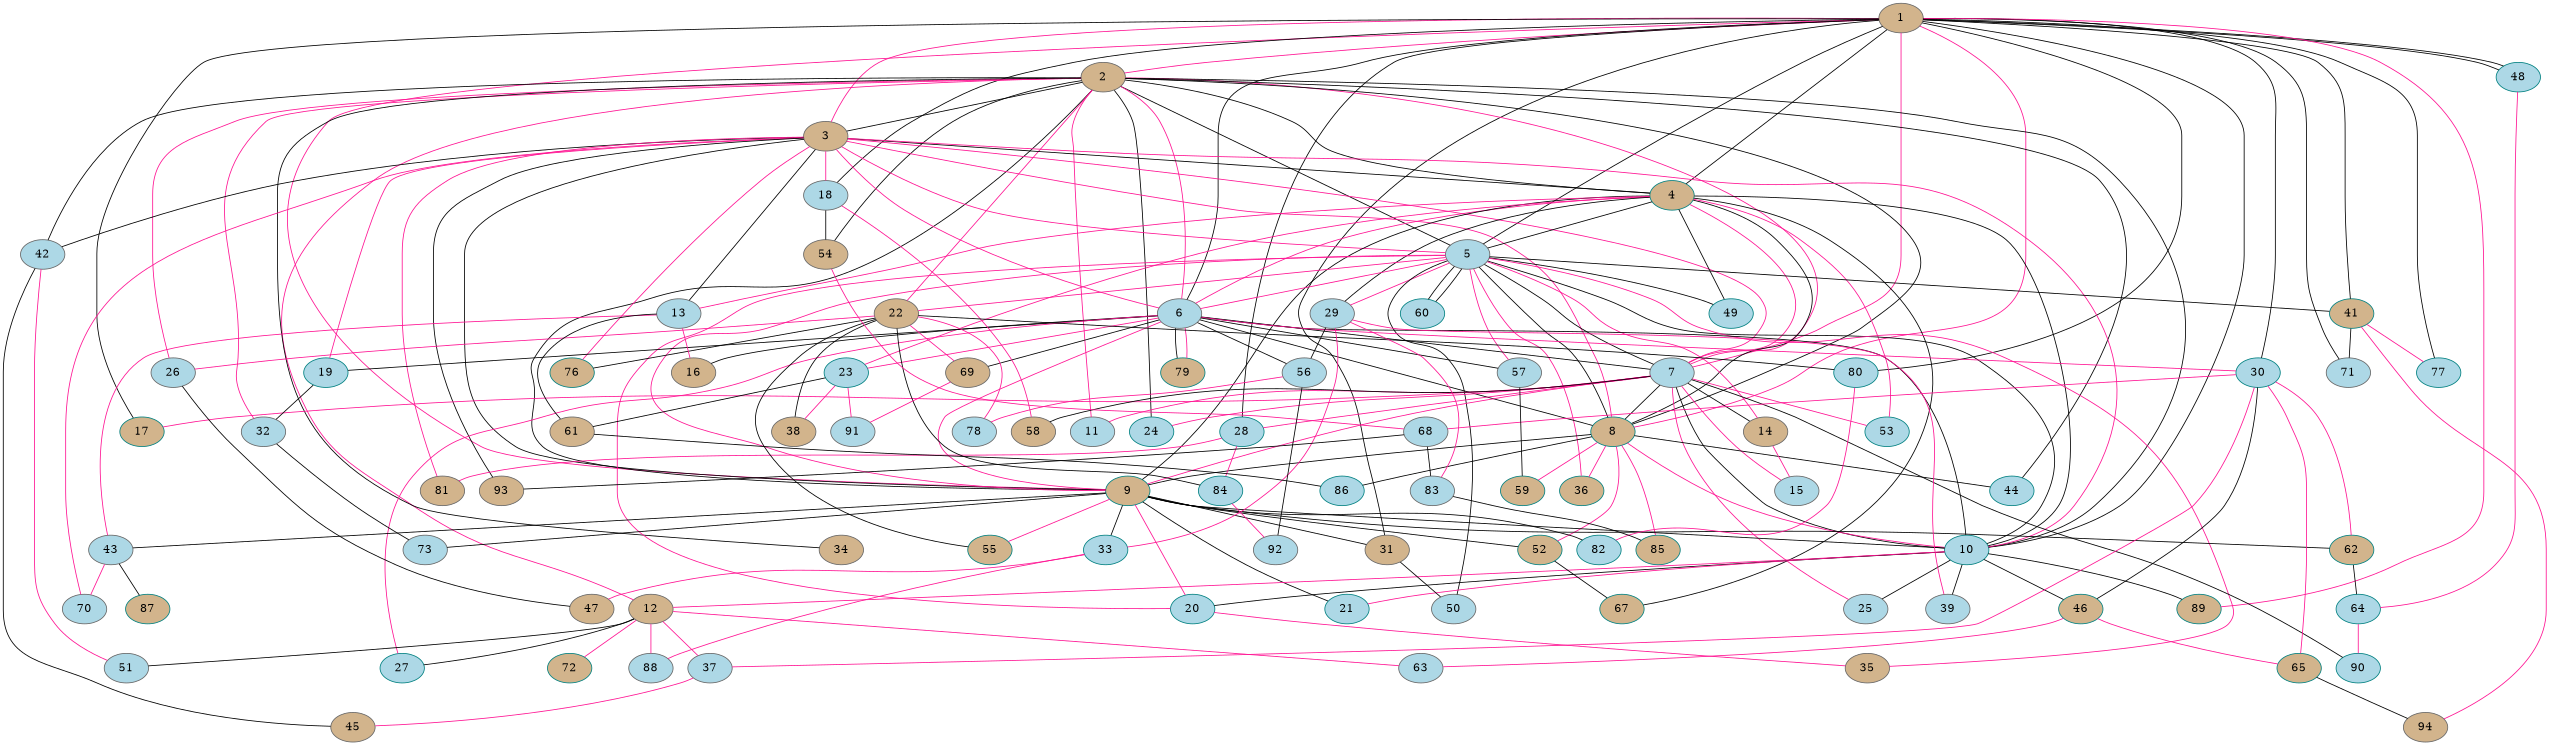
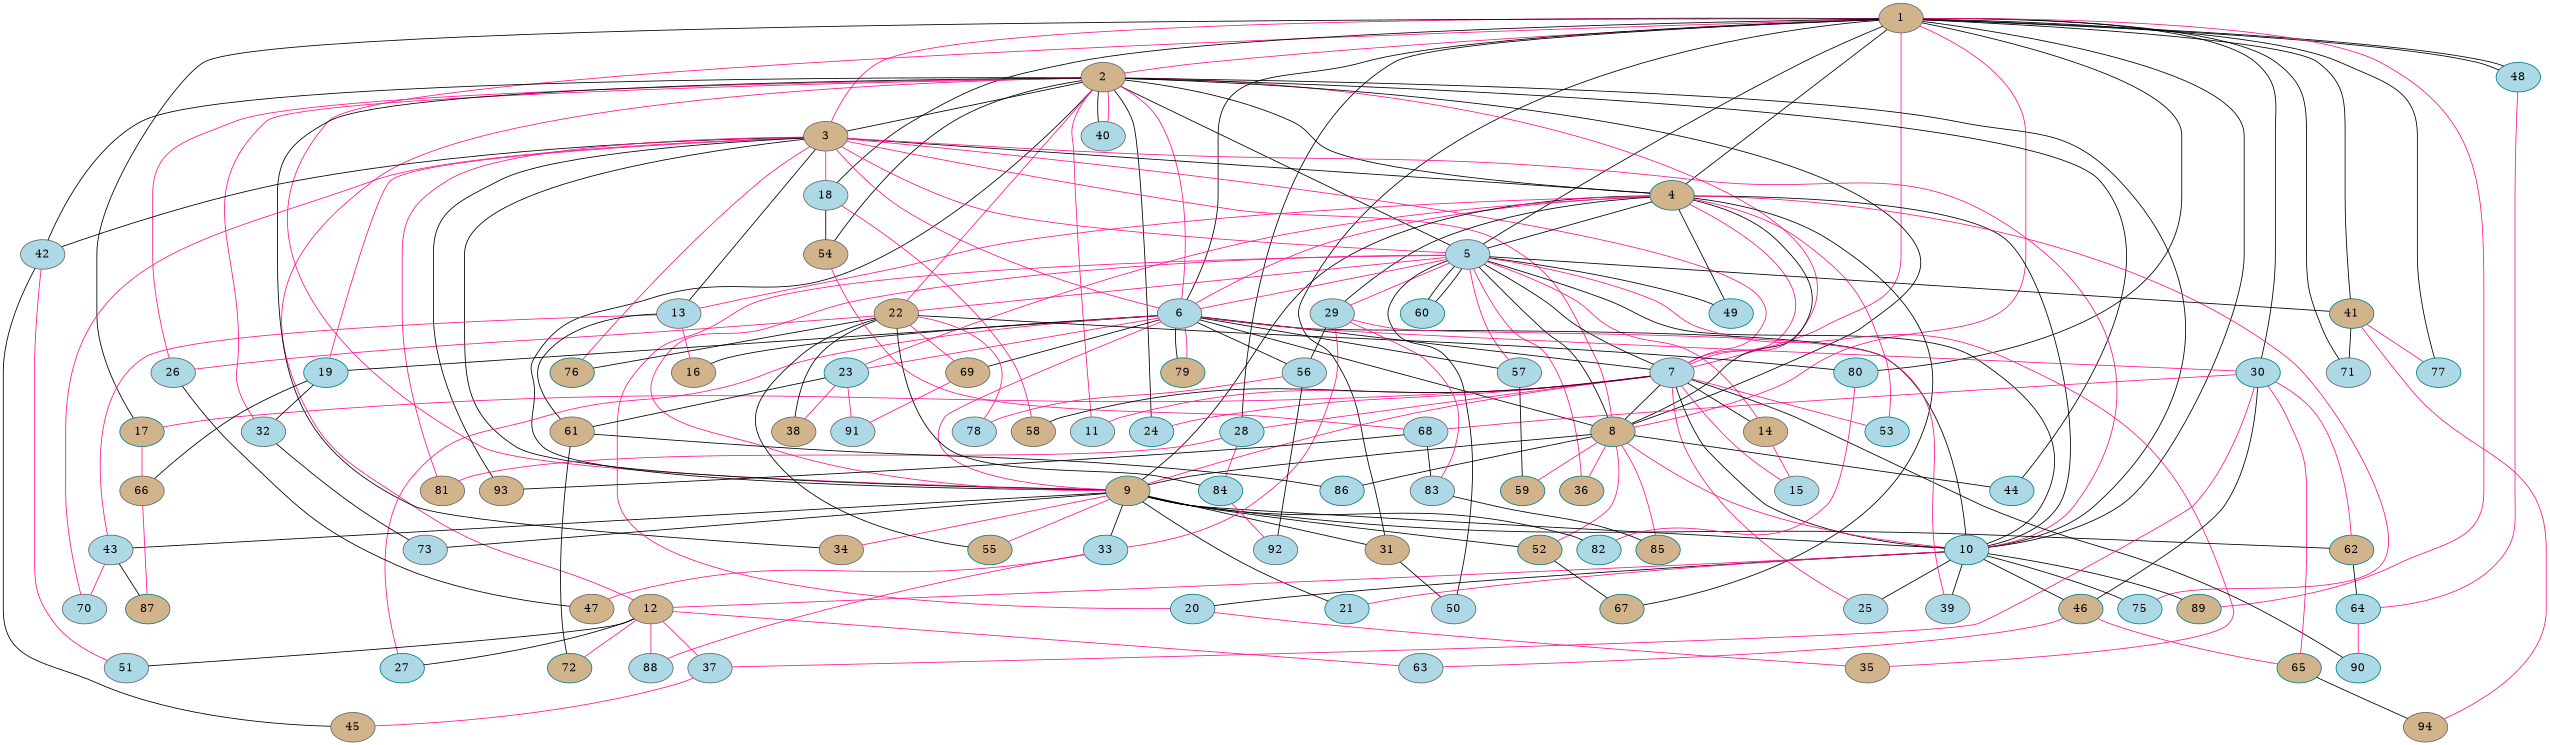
none -> (1103, 136)
none -> (142, 491)
none -> (561, 550)
(1160, 550) -> (985, 520)
none -> (2140, 609)
